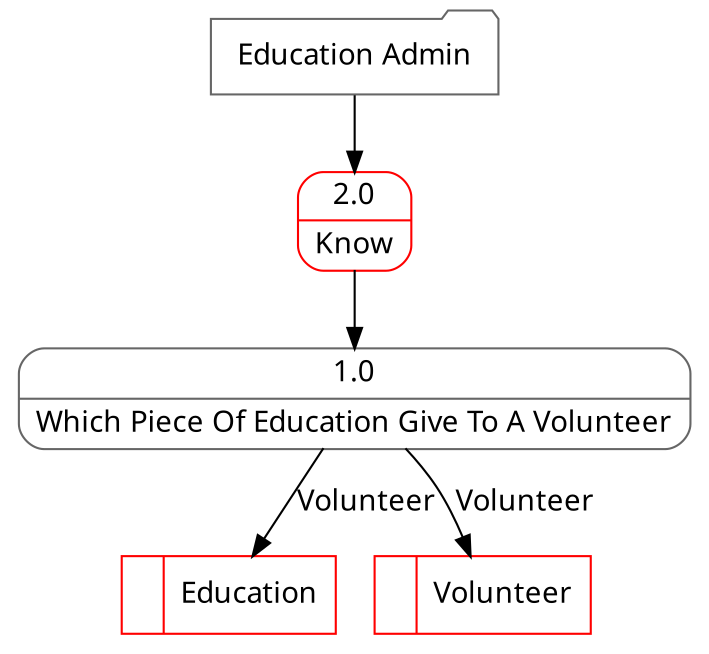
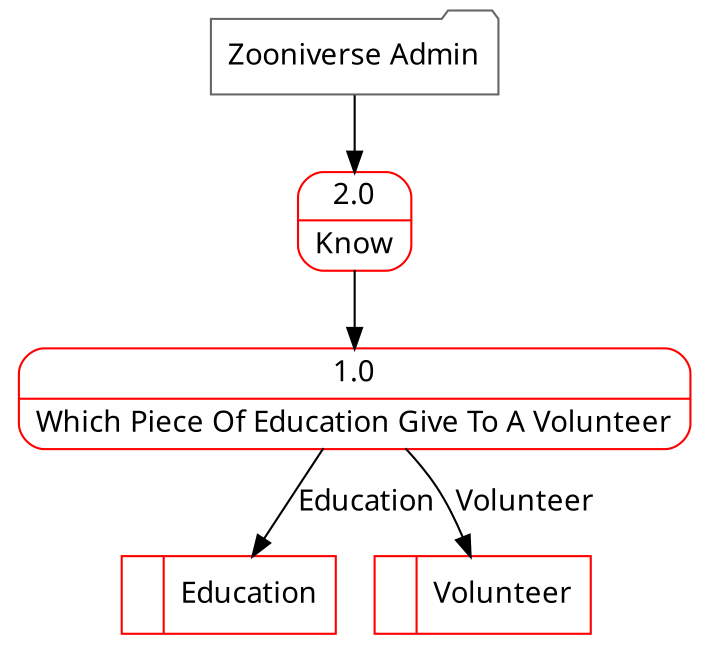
(355, 57) -> (355, 57)
(355, 399) -> (355, 399)
(367, 503) -> (367, 503)
